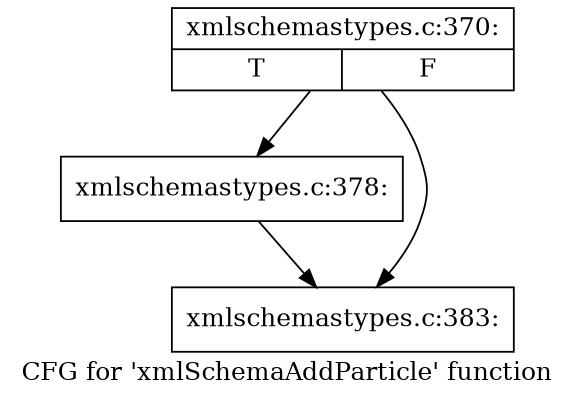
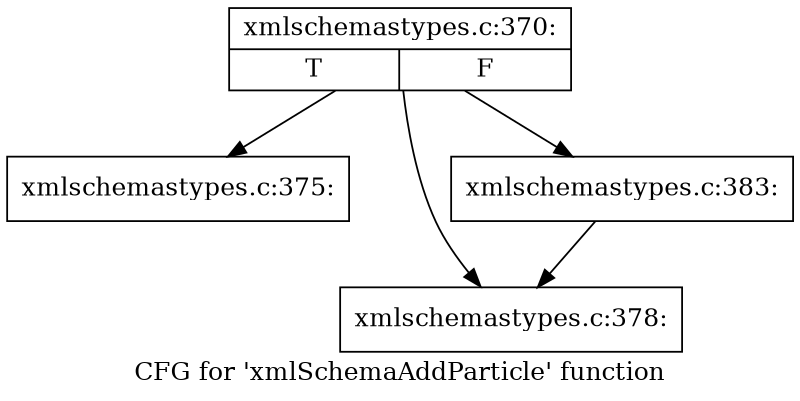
none -> (178, 189)
(281, 247) -> (573, 247)
